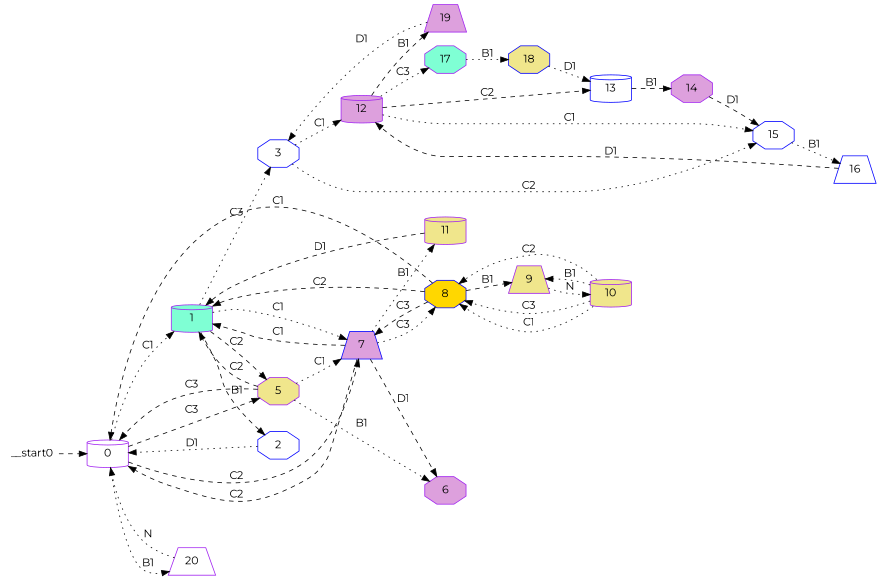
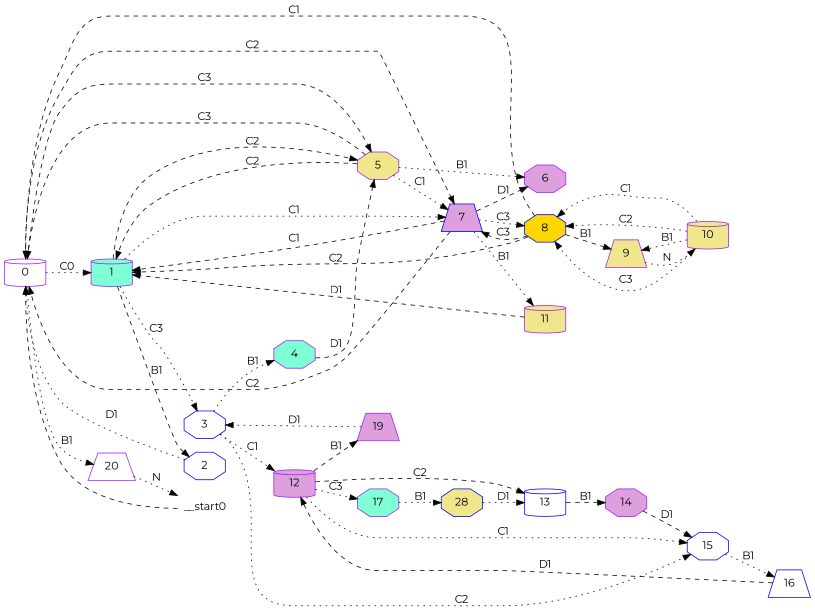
(529, 60) -> (462, 503)
(148, 346) -> (67, 267)
none -> (294, 354)
(132, 526) -> (152, 484)
